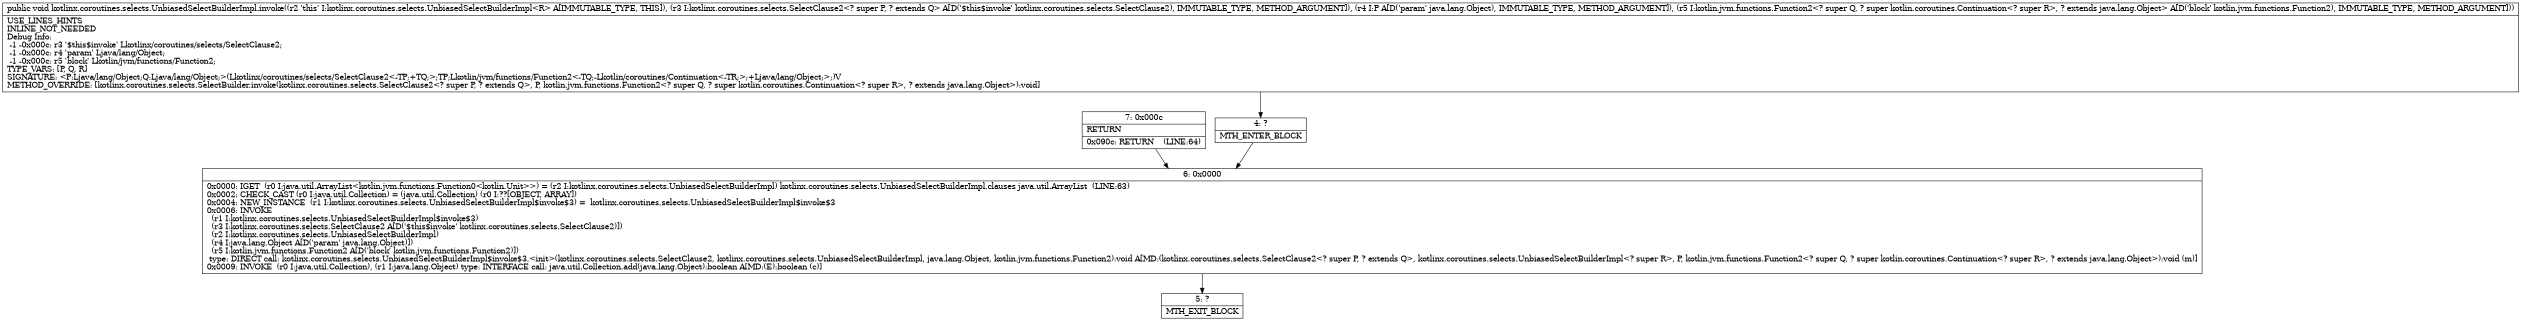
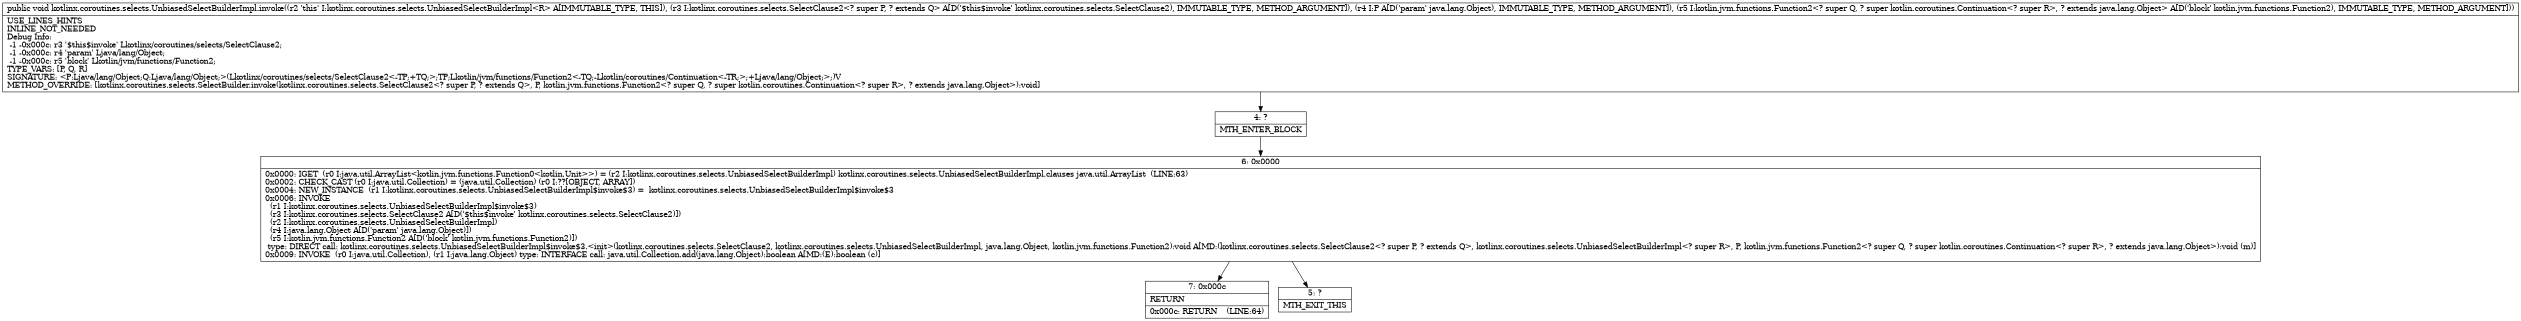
(1144, 142) -> (1207, 312)
(1160, 156) -> (1225, 269)
(1202, 312) -> (1315, 306)
